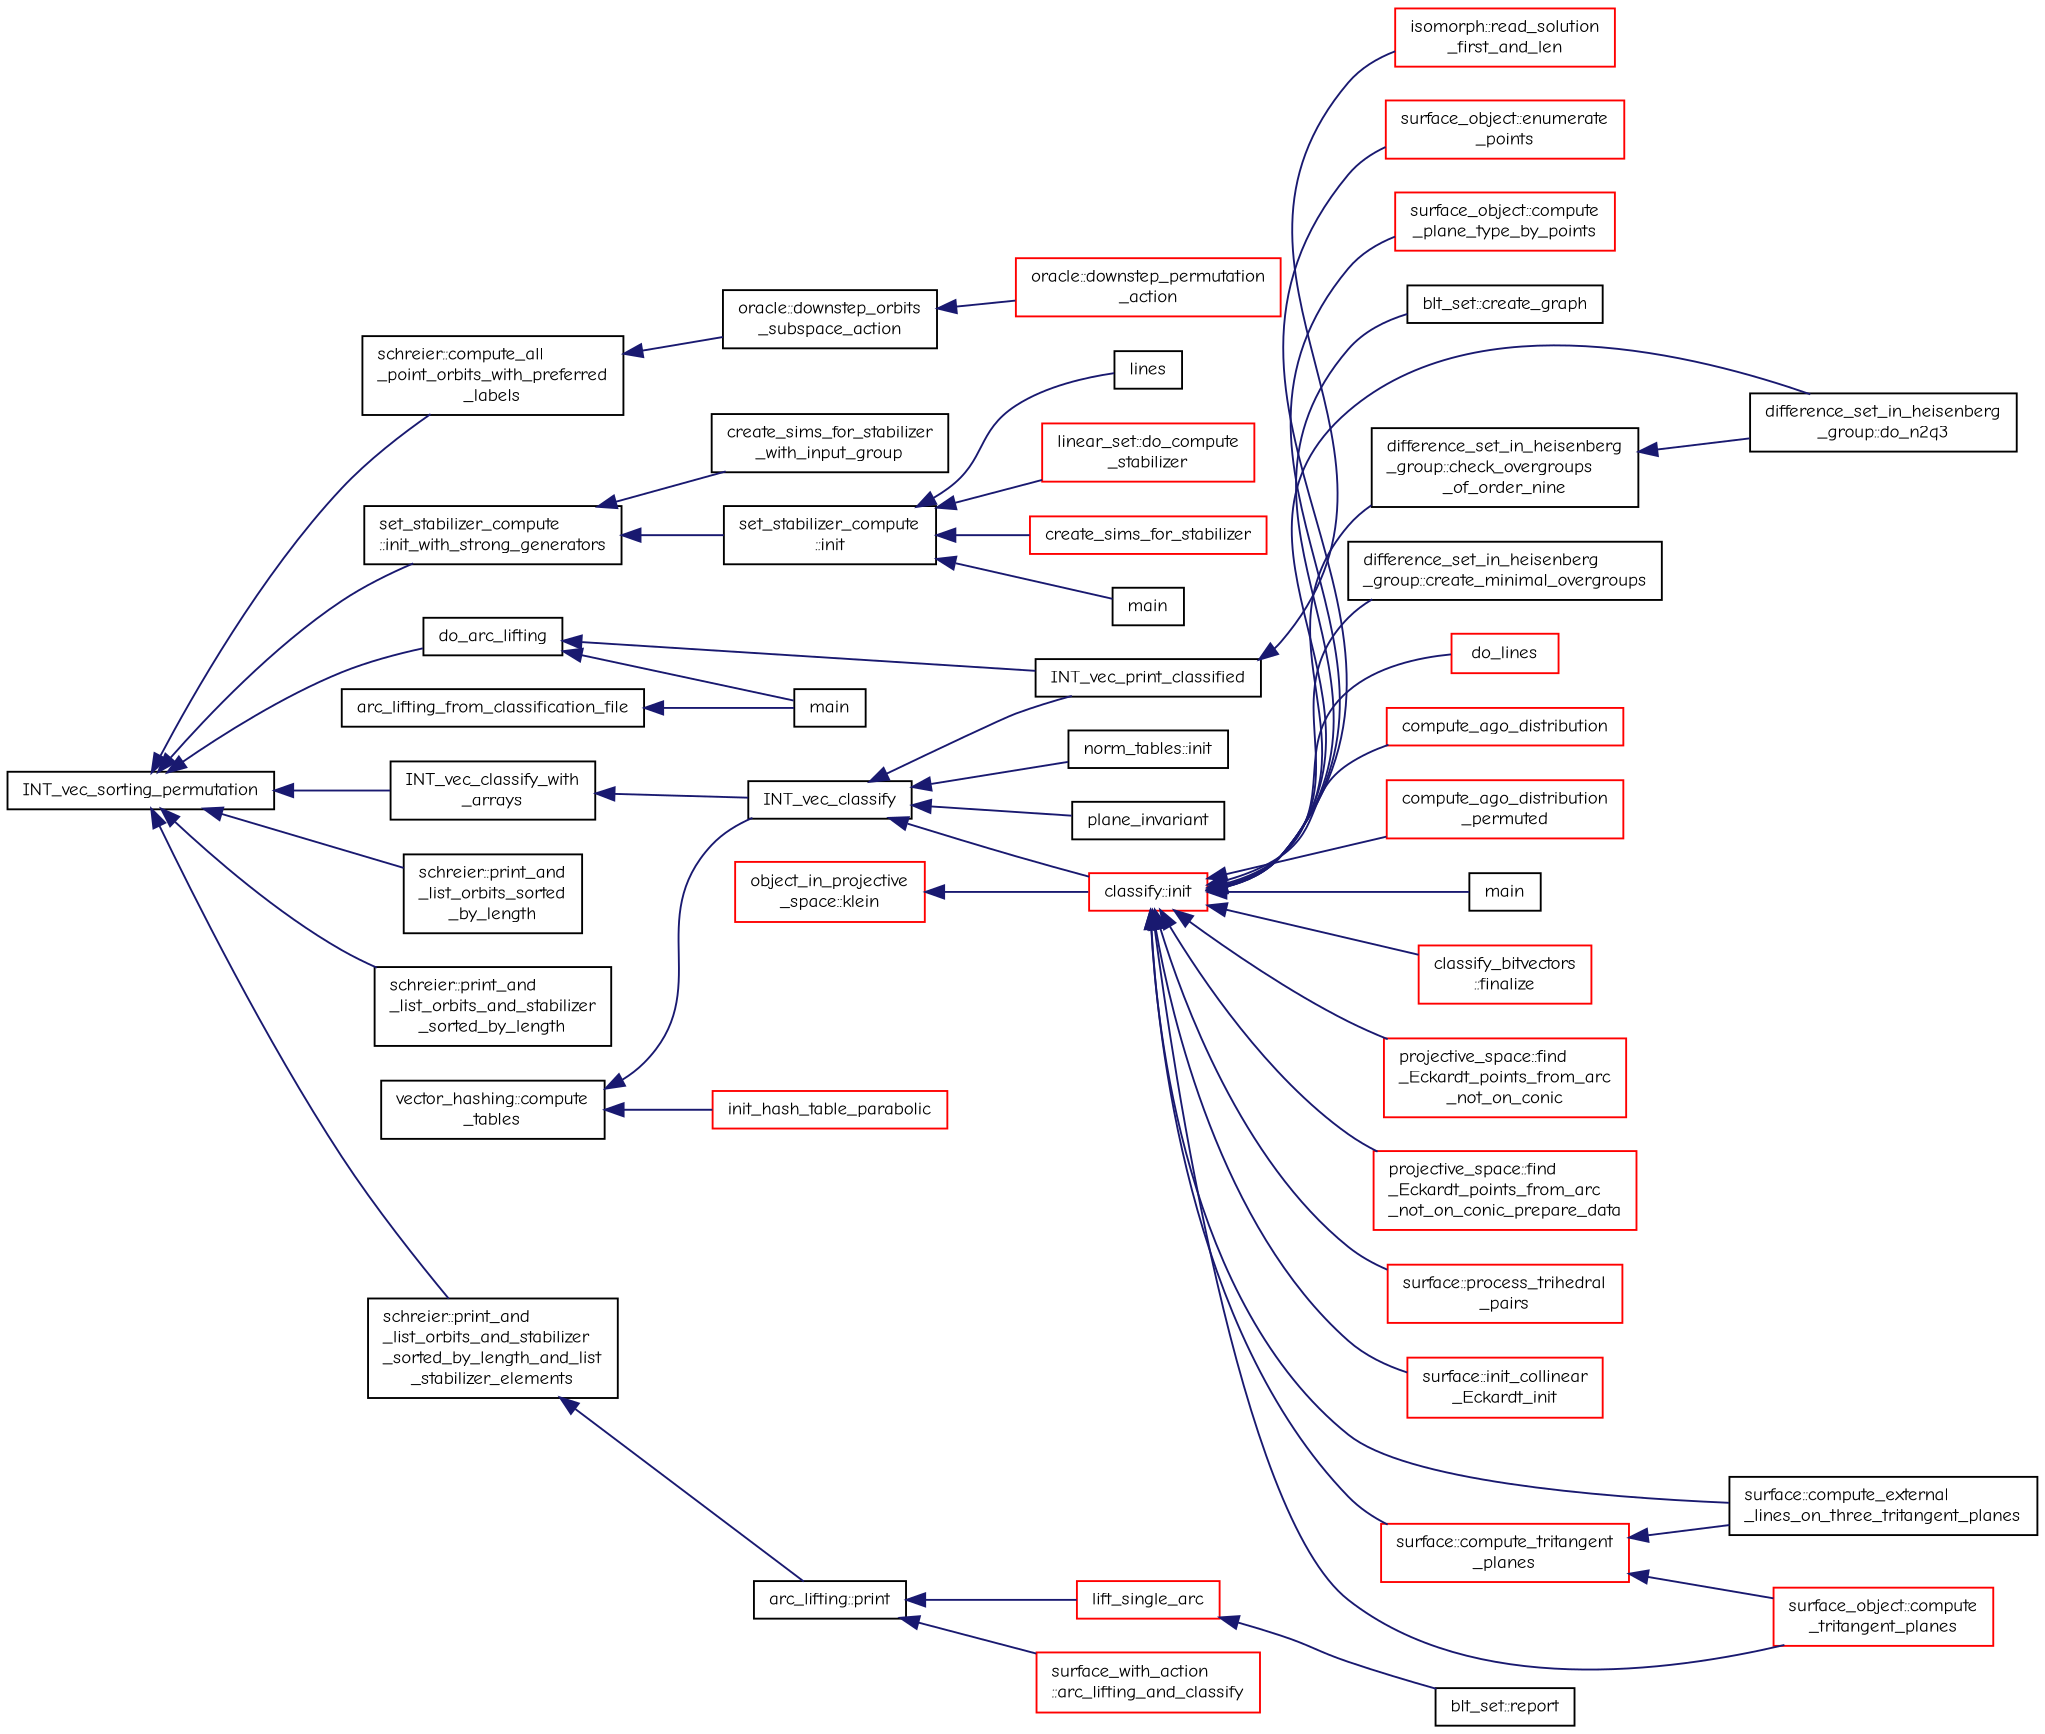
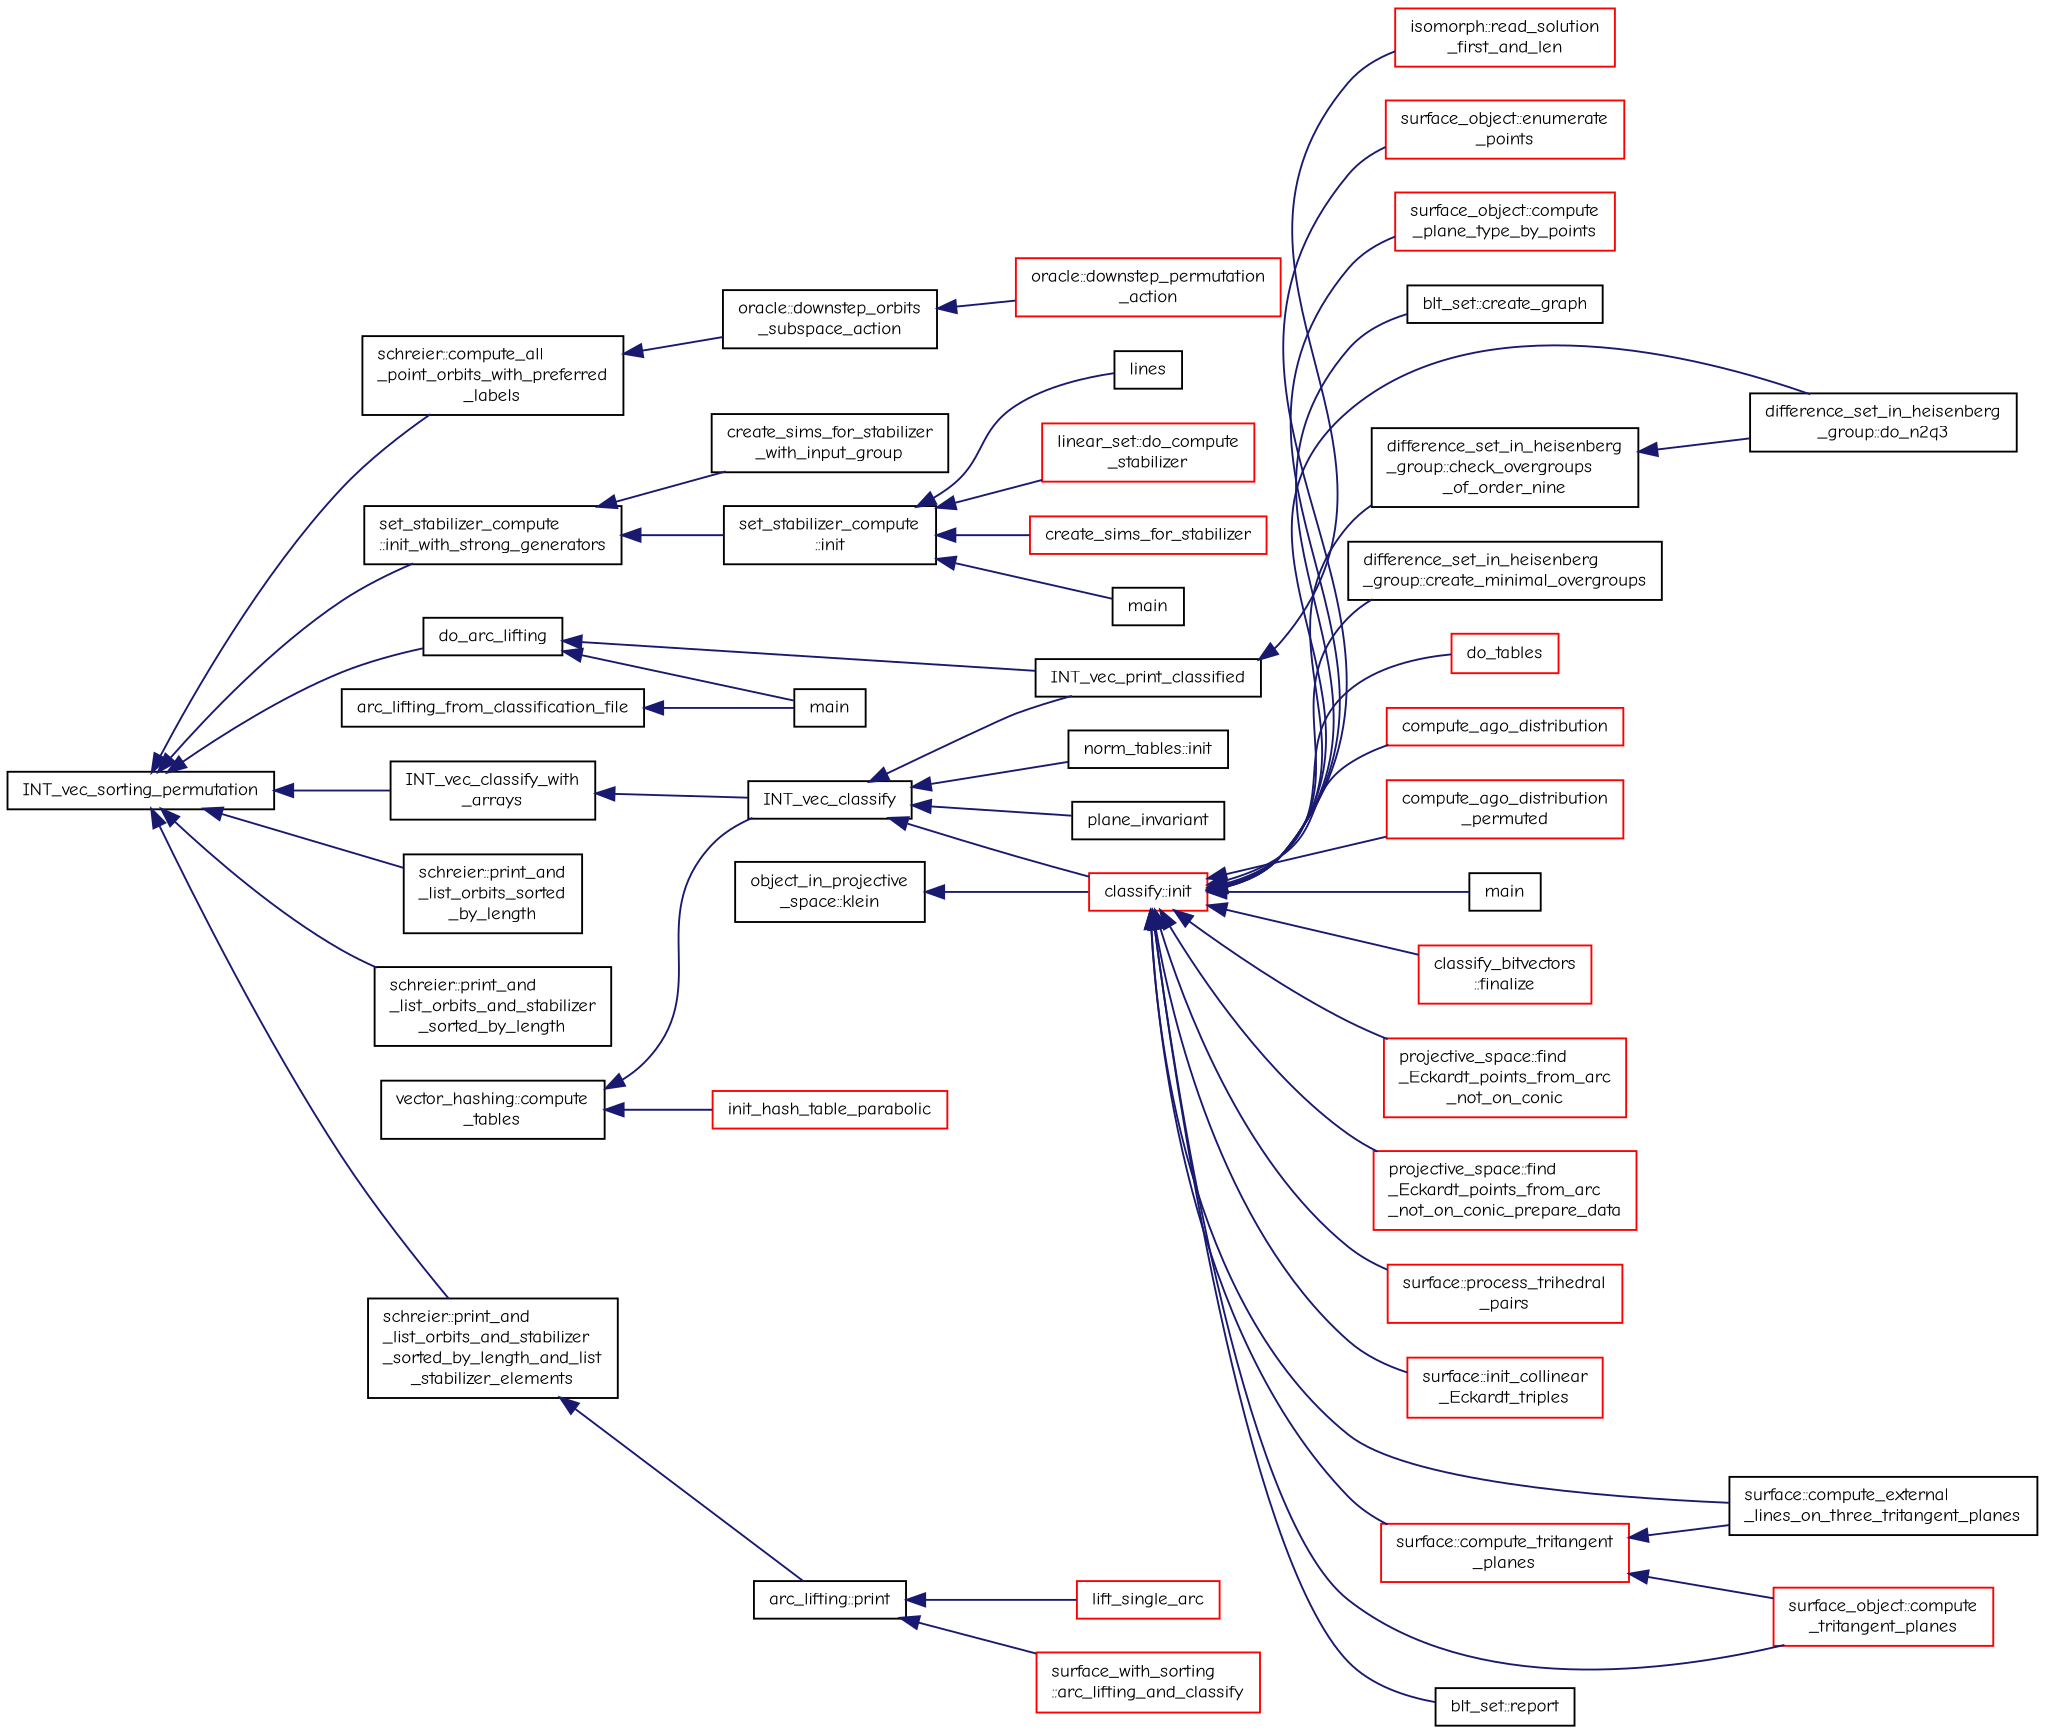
(1505, 653) -> (1505, 653)
(830, 892) -> (830, 892)
(1505, 1388) -> (1505, 1388)
(1337, 1658) -> (1269, 1498)
(1148, 1682) -> (1148, 1682)
